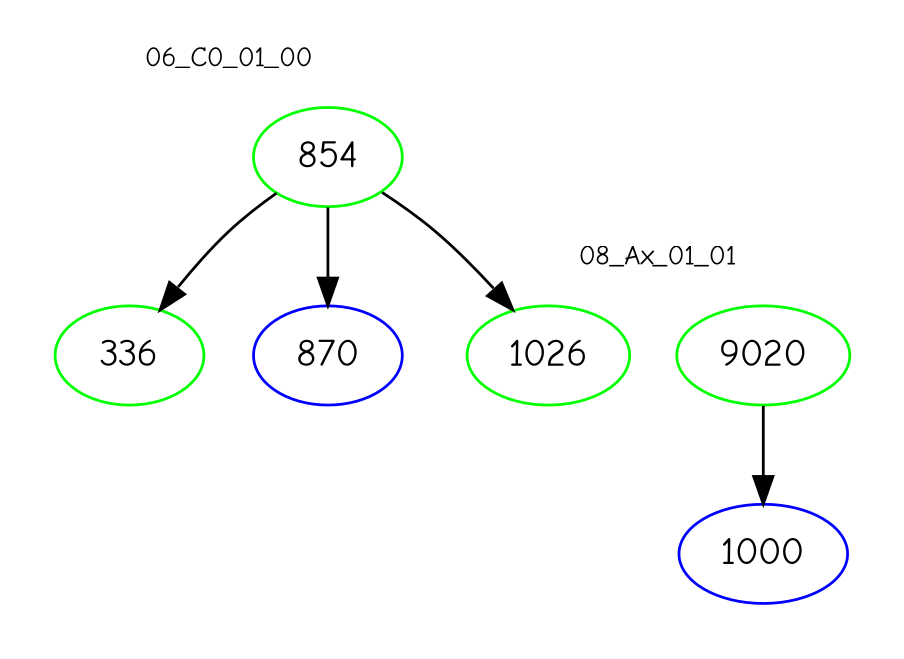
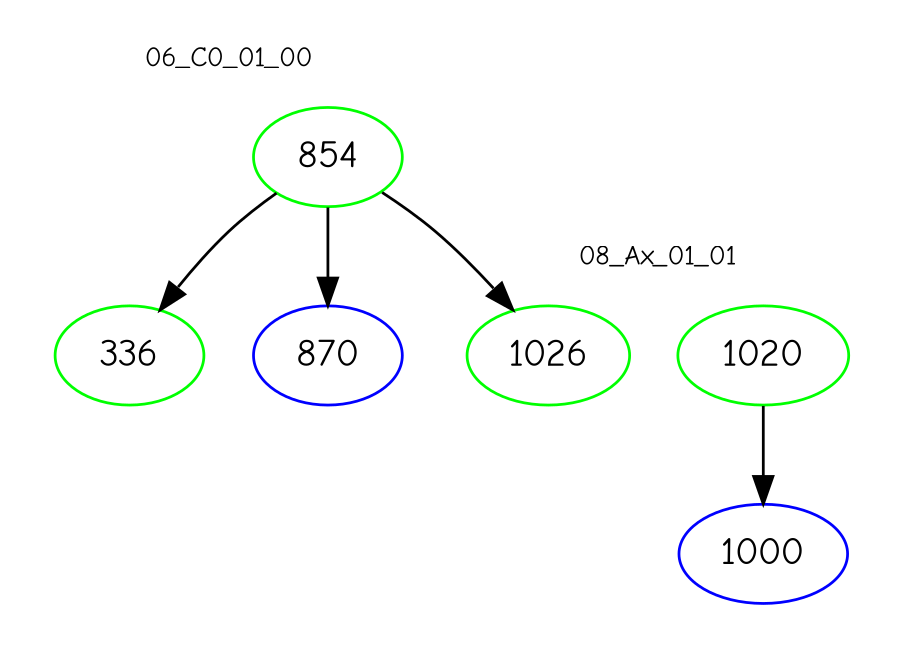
(763, 355) -> (763, 355)
